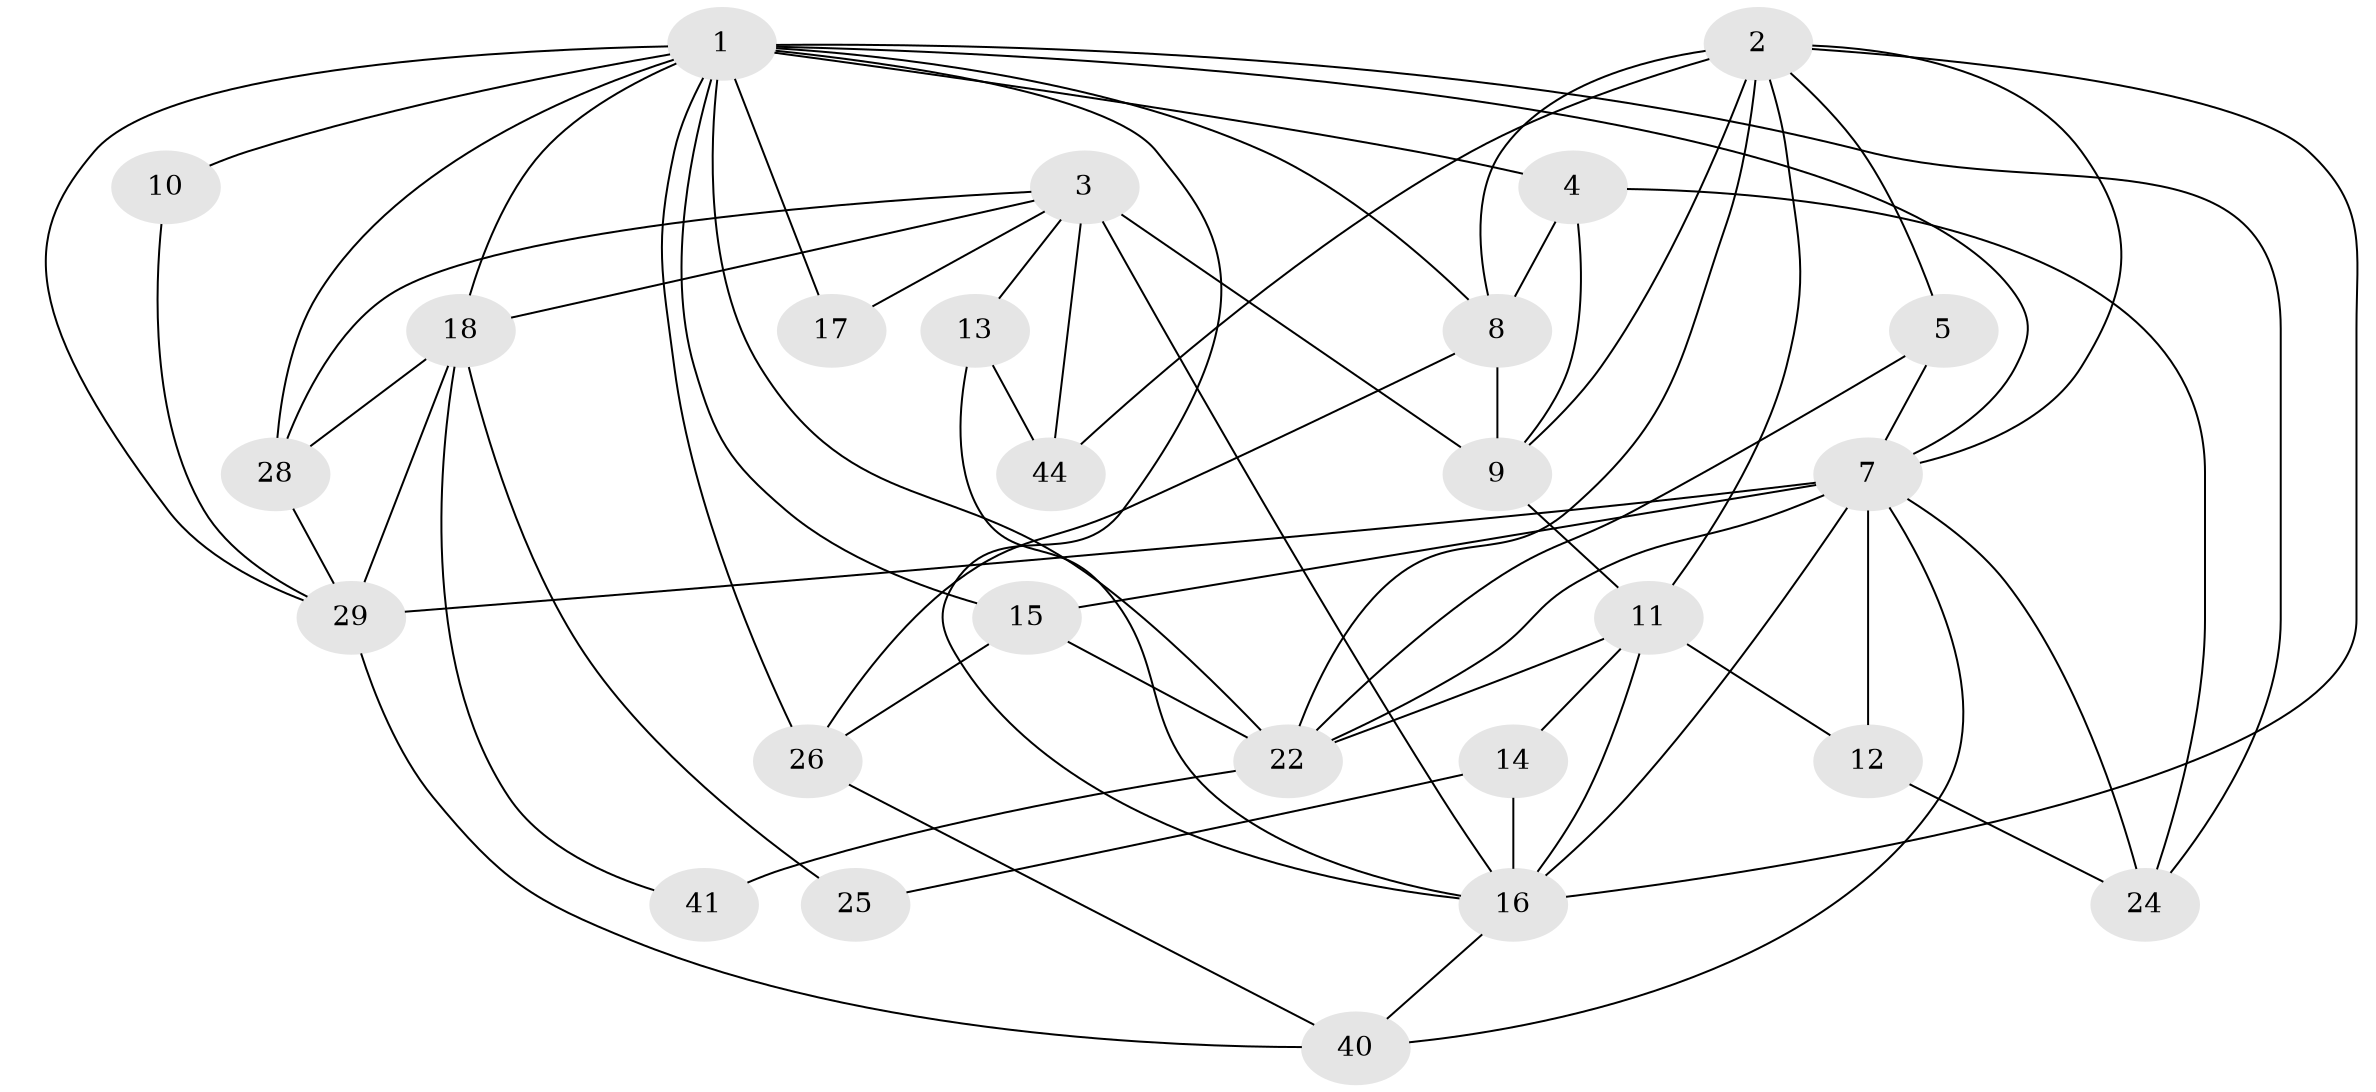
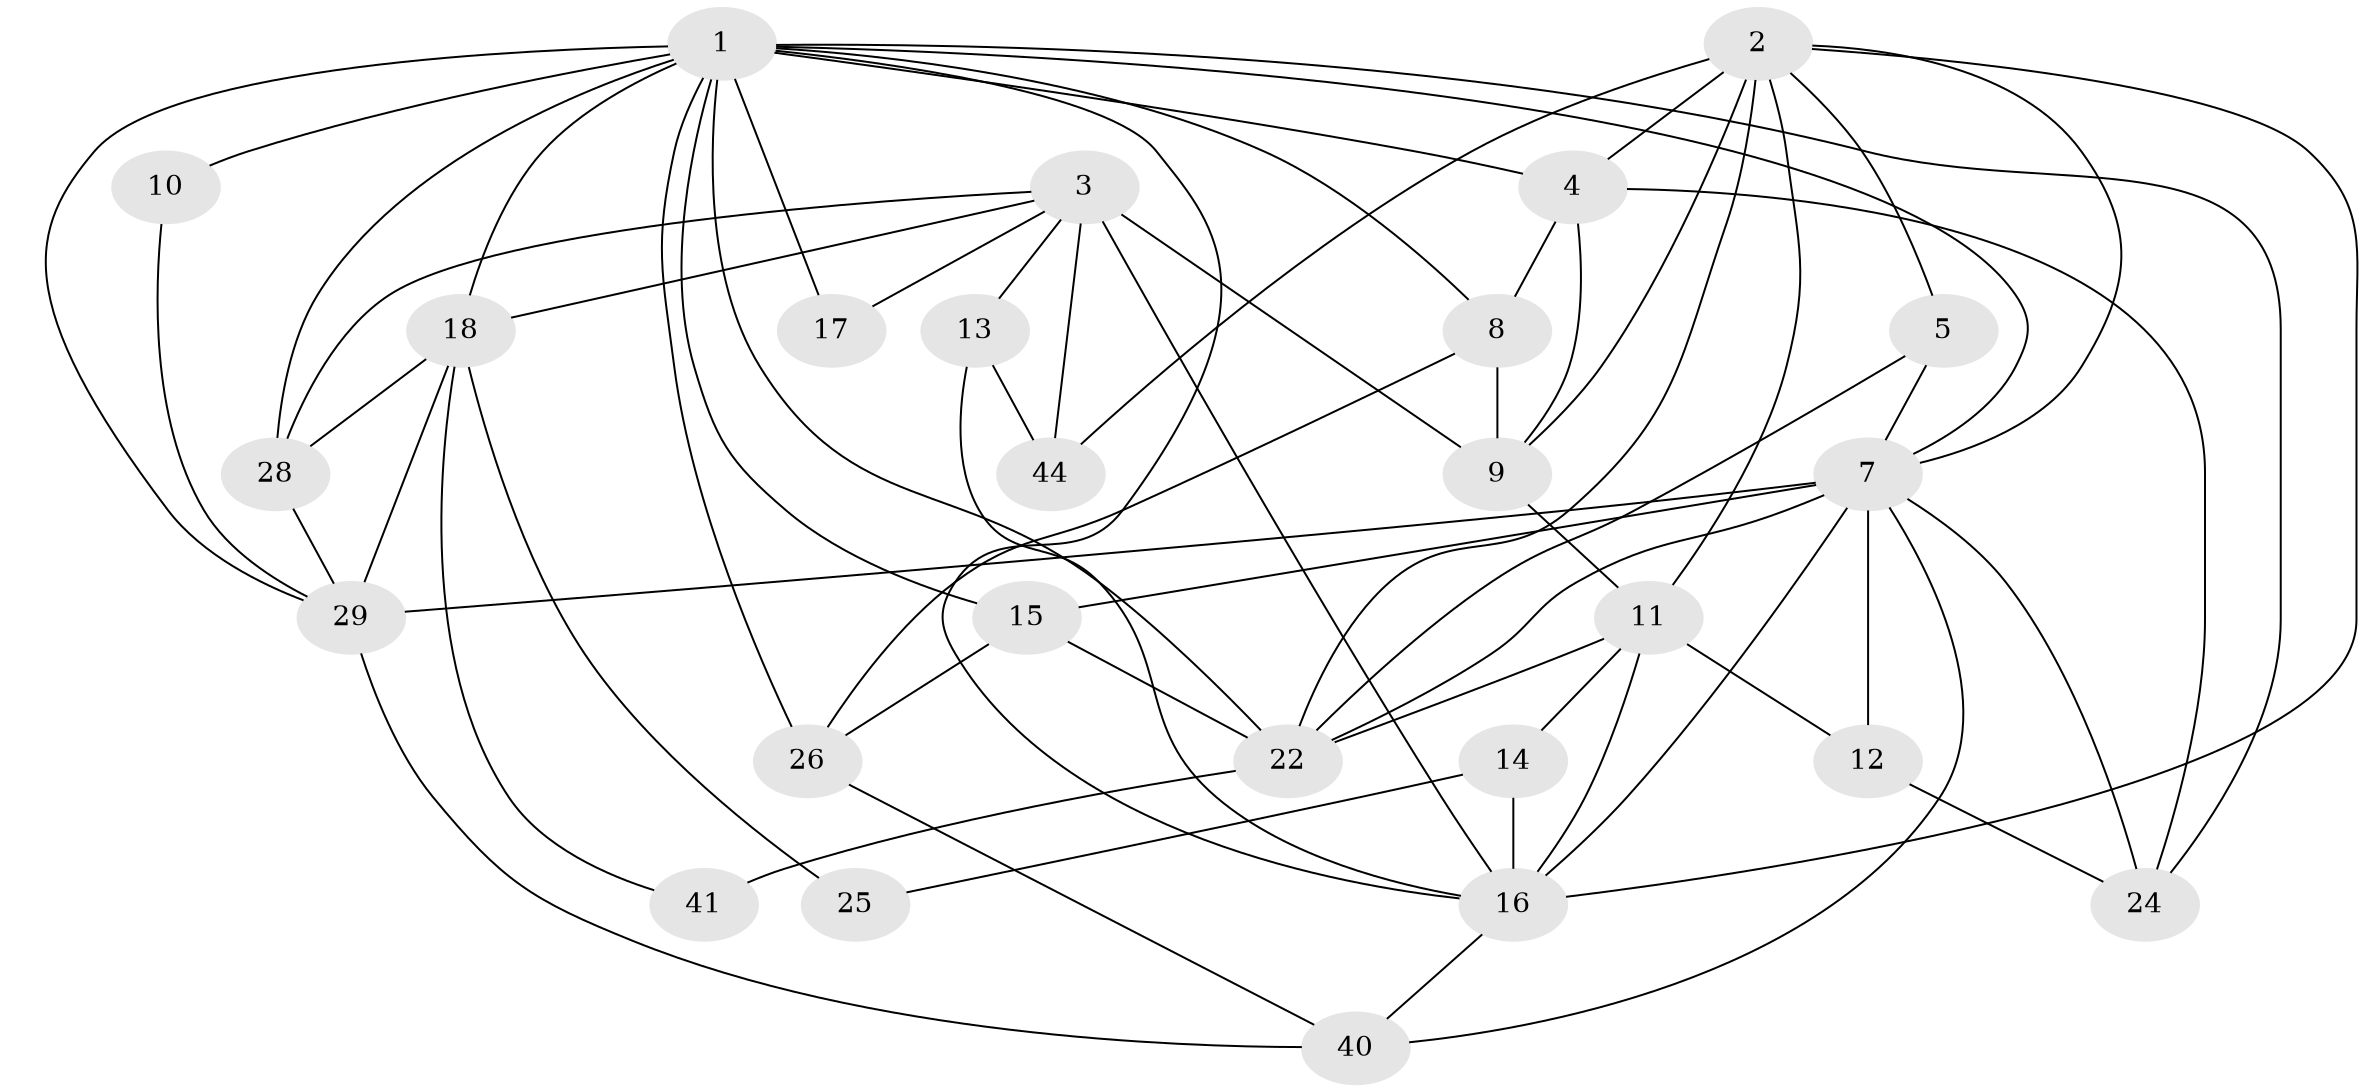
(1504, 148) -> (1657, 122)
